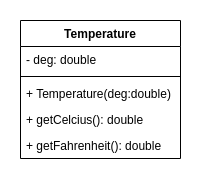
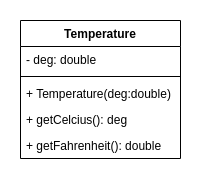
(91, 120) -> (82, 120)
